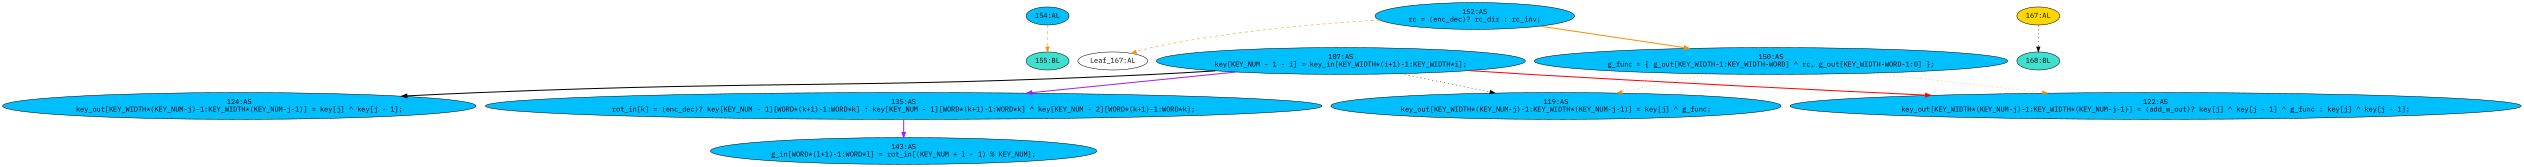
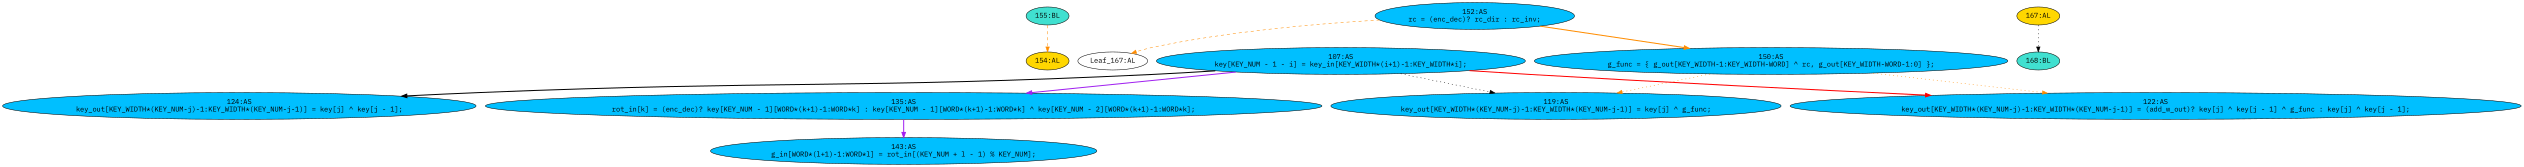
(1048, 16) -> (1048, 61)
(1048, 36) -> (1048, 36)
